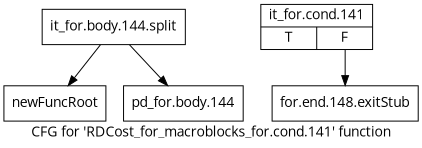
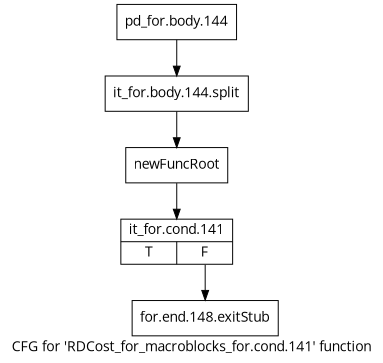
(145, 62) -> (177, 53)
none -> (177, 196)
